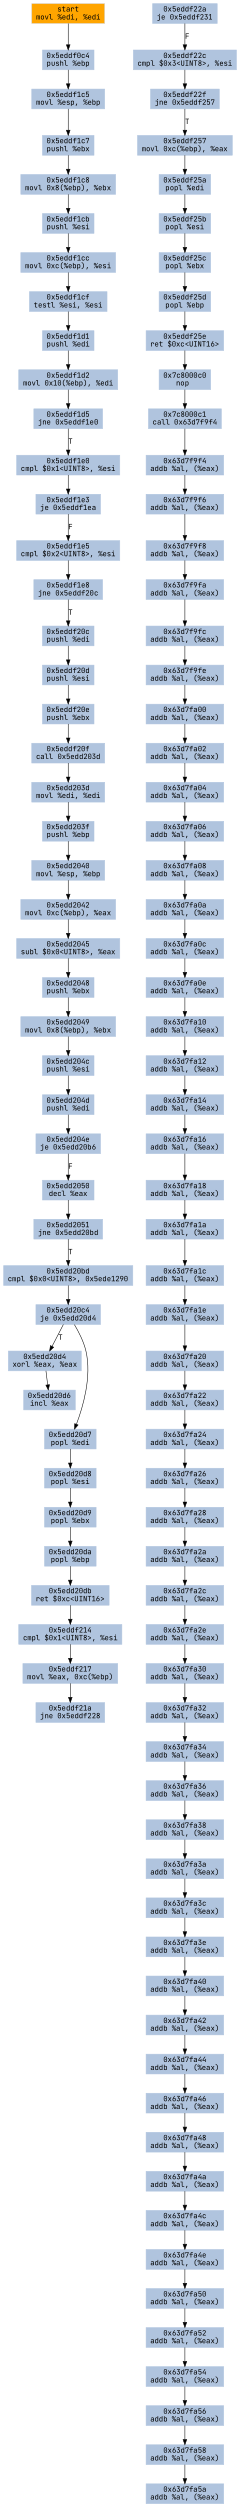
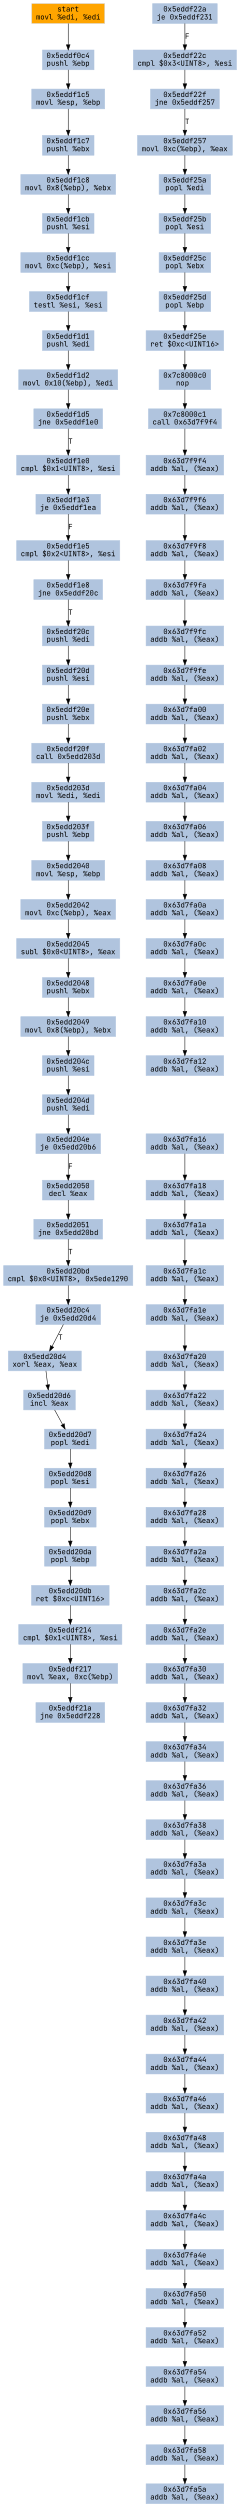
(185, 1105) -> none
(88, 1374) -> (59, 1417)
